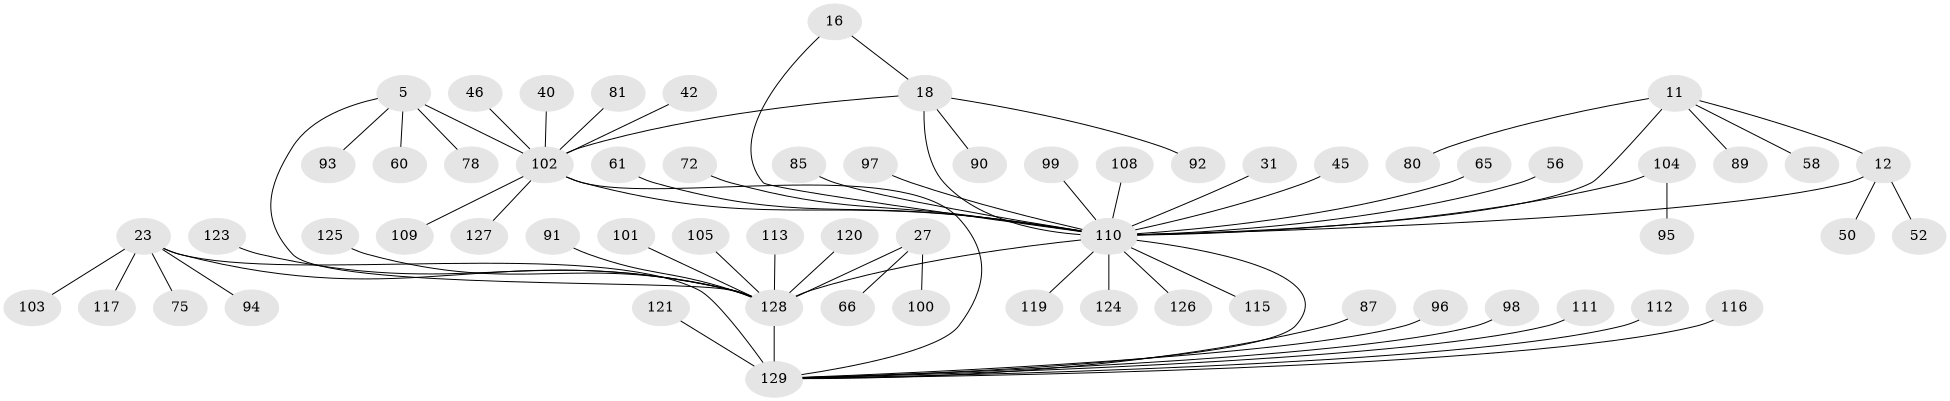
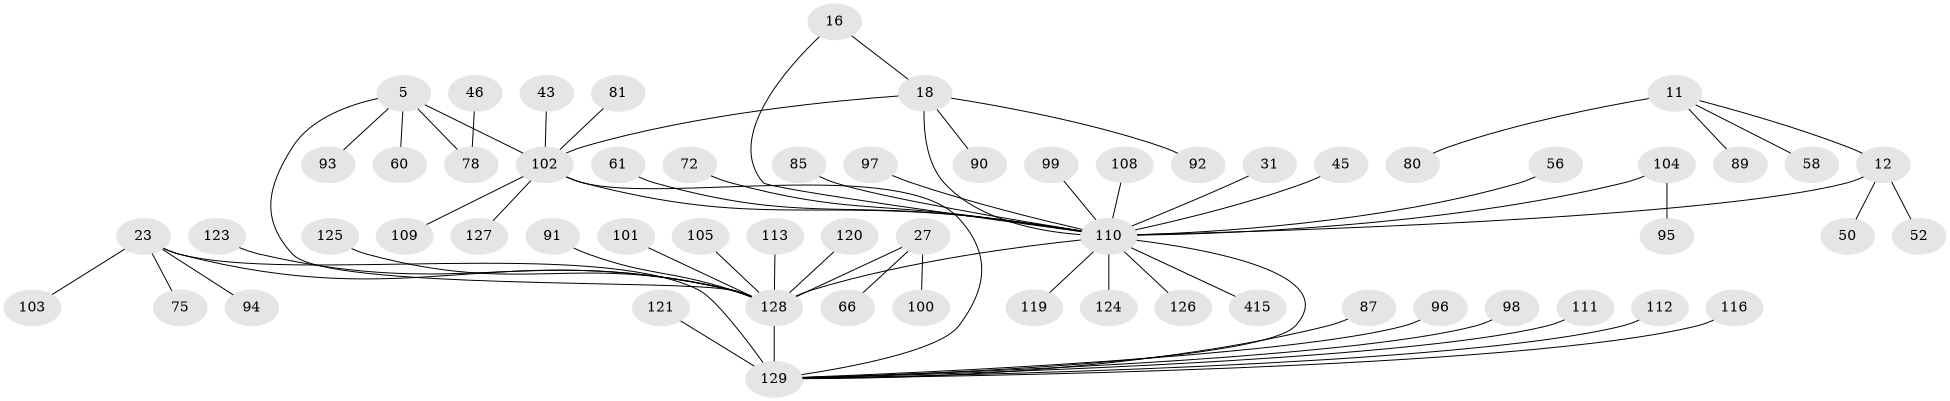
(547, 93) -> (547, 93)
(690, 93) -> none
(510, 129) -> (473, 135)
(1484, 165) -> none
(1417, 218) -> none
(107, 308) -> none
(1258, 308) -> (1258, 308)
